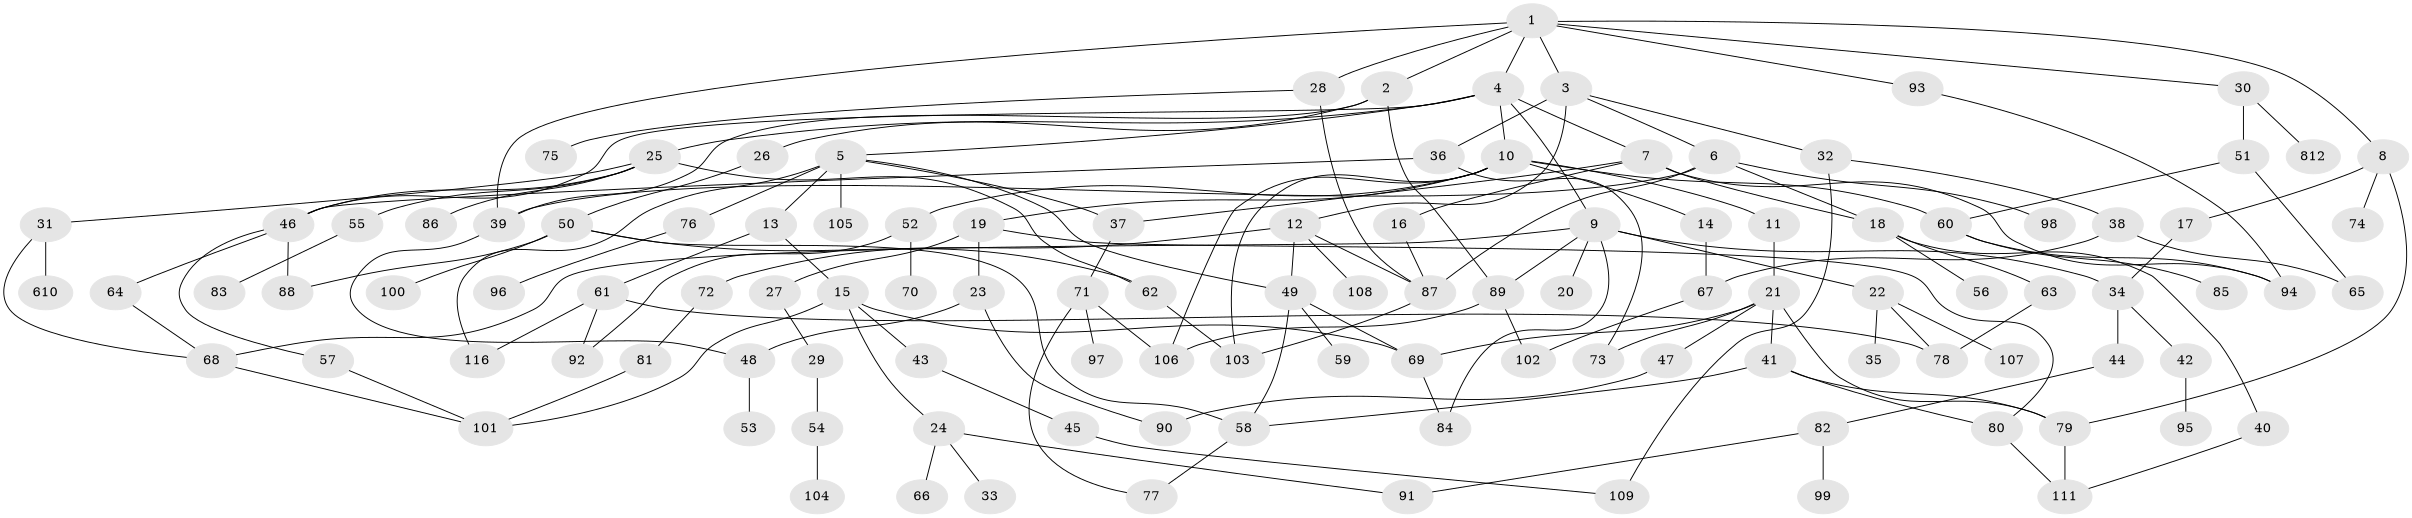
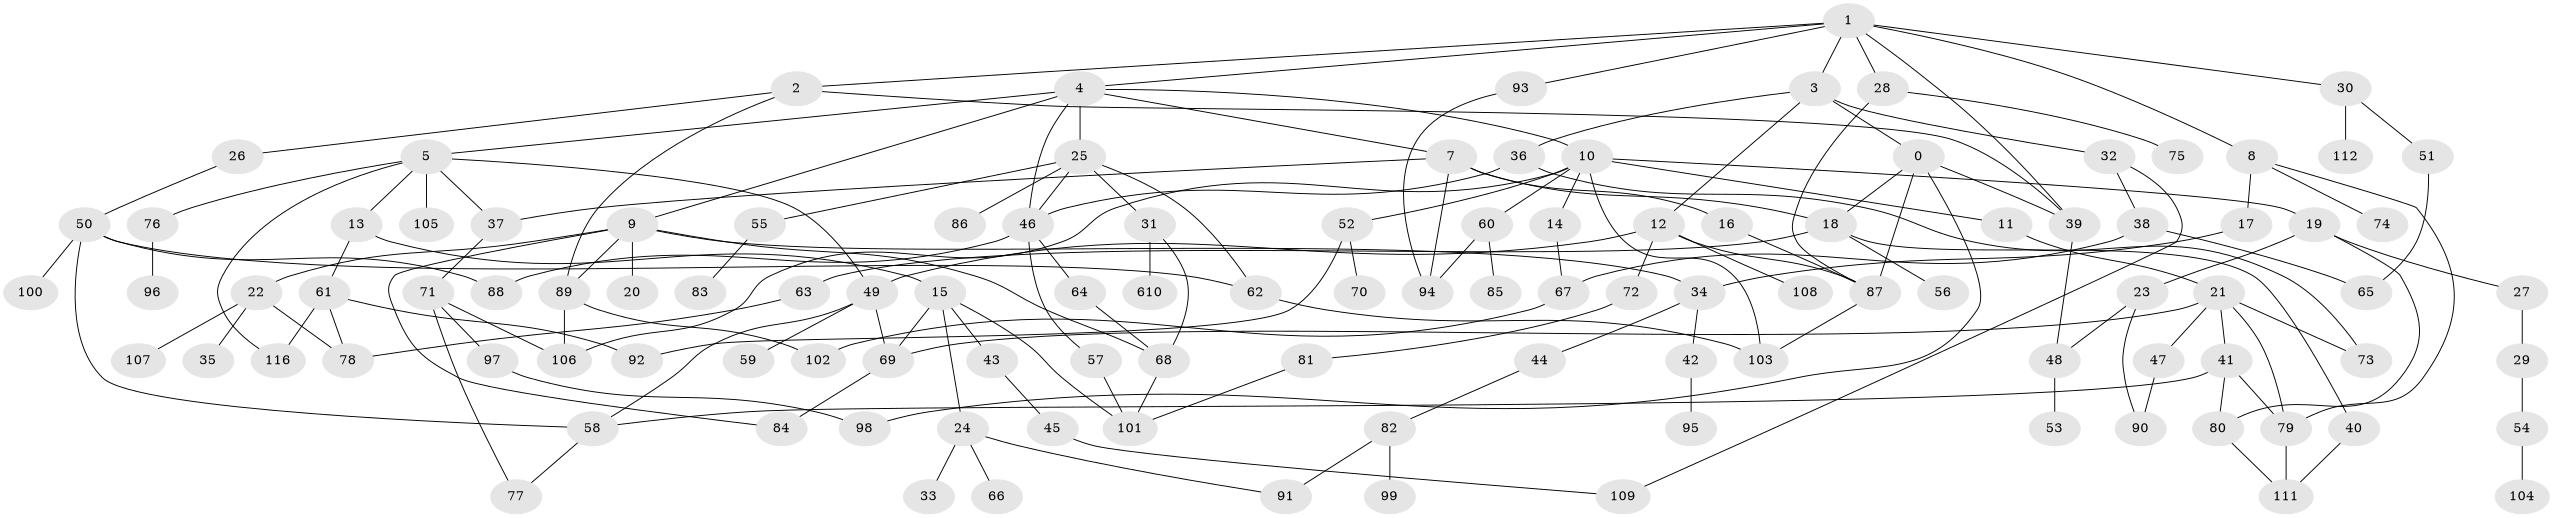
(1715, 157) -> (1919, 157)
(2313, 157) -> (2346, 157)
(2095, 190) -> none
none -> (677, 397)
